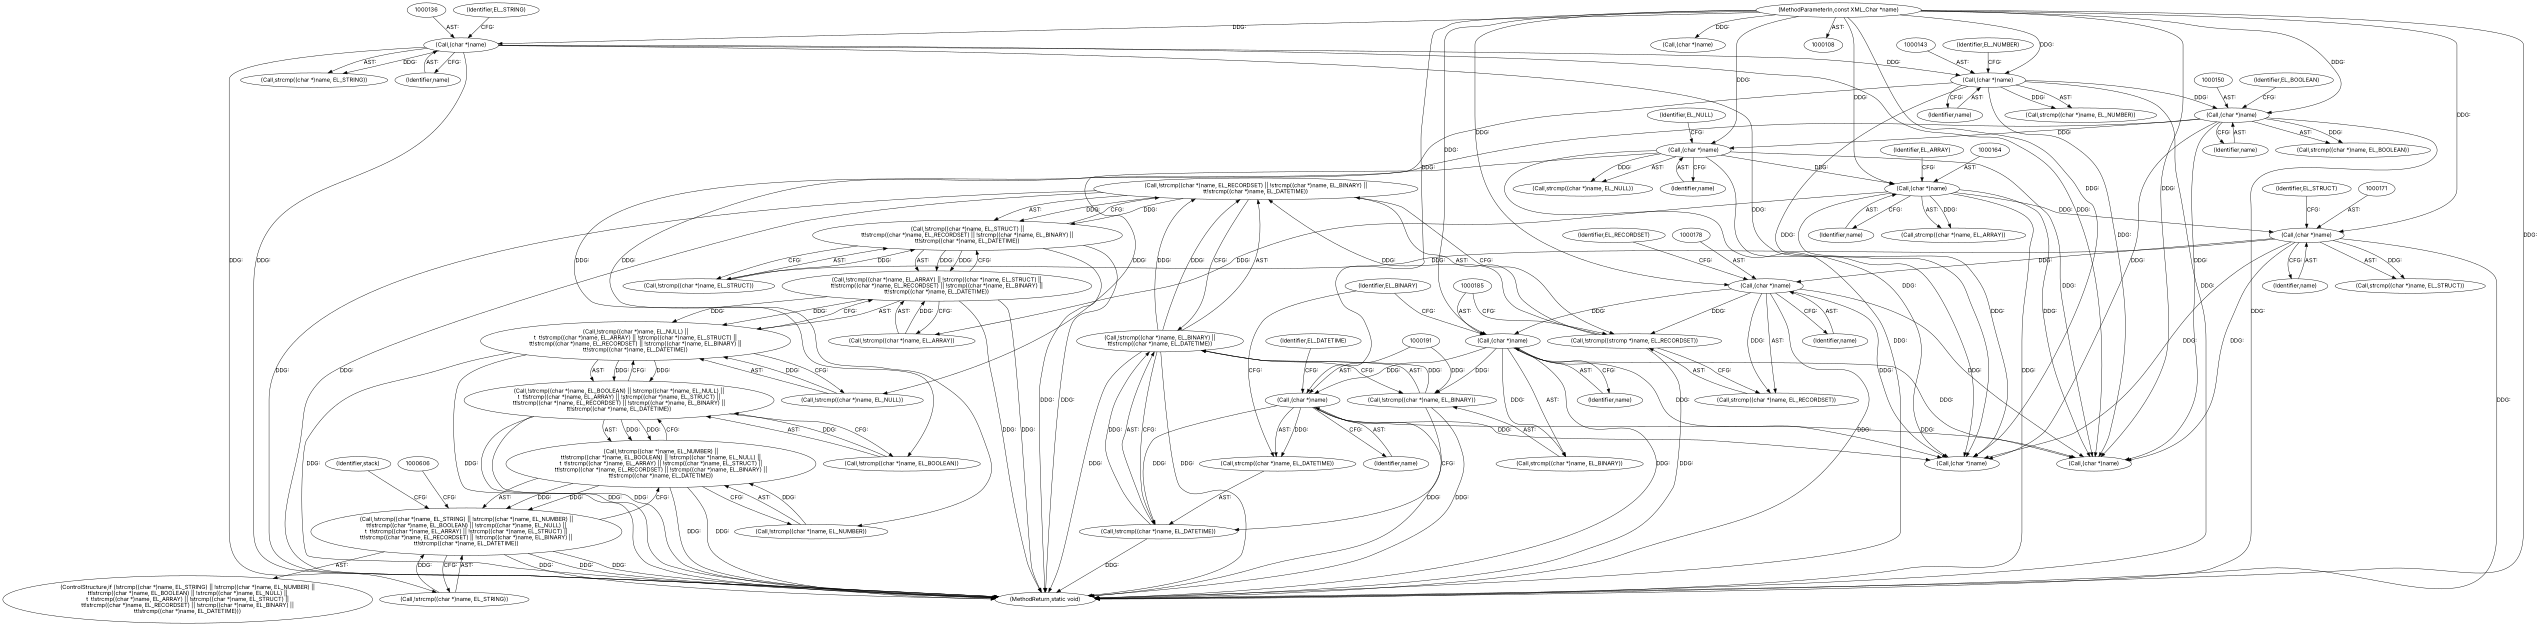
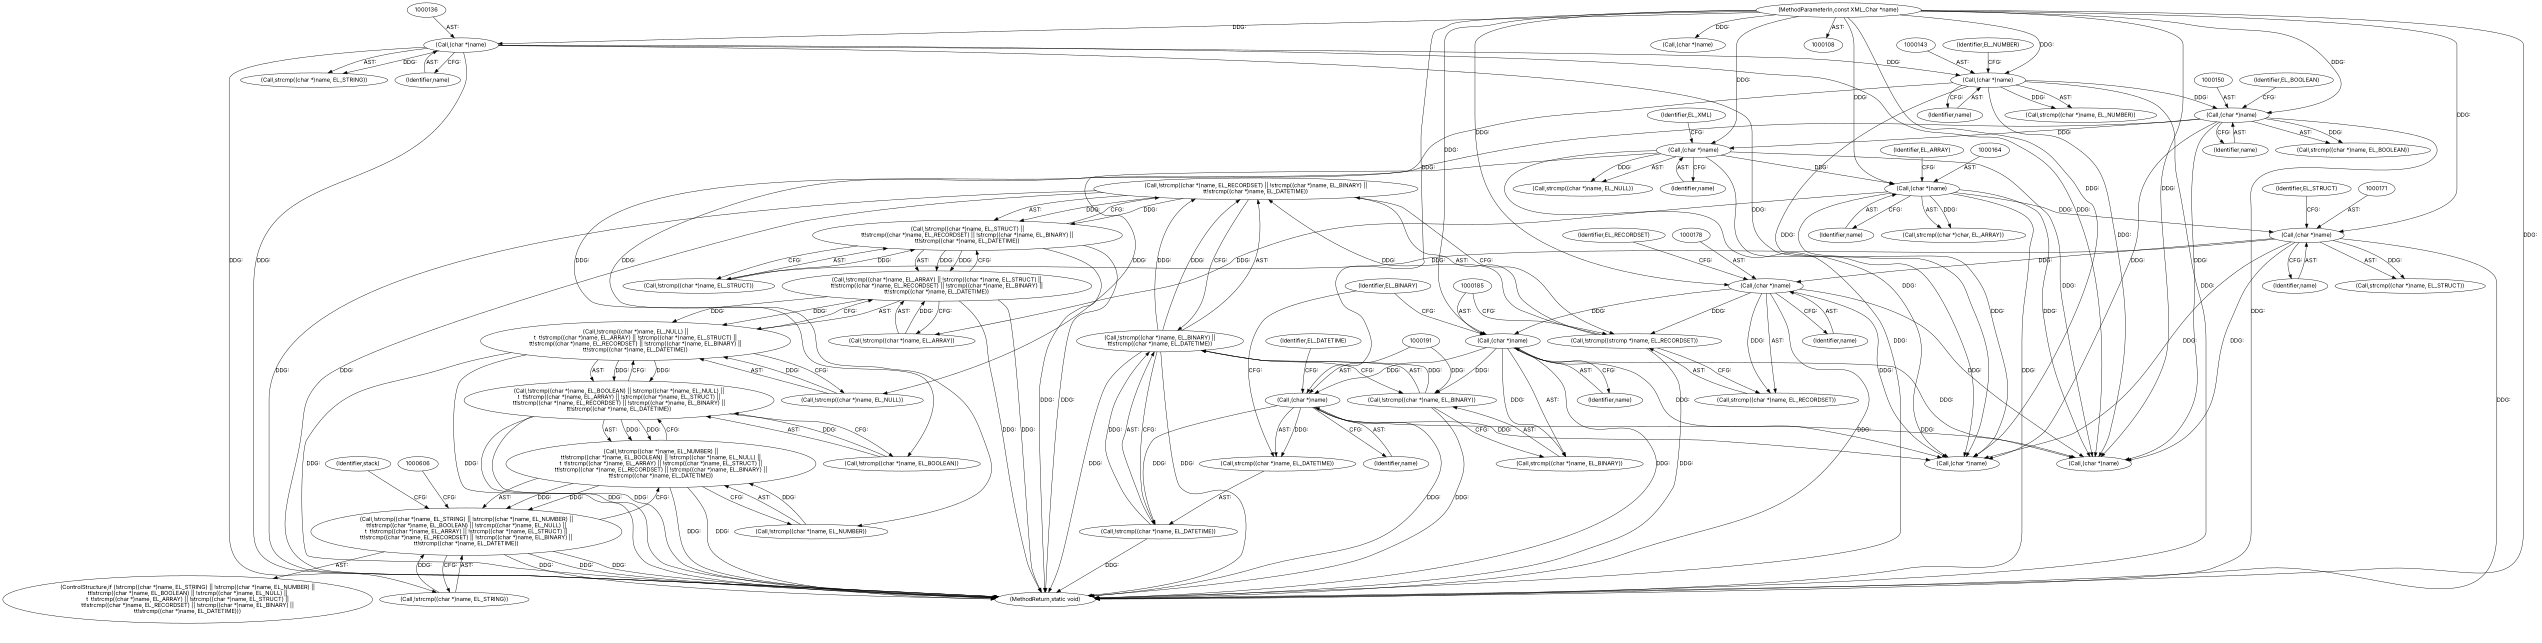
(496, 10) -> none
(1686, 115) -> (1686, 115)
(1953, 235) -> (1953, 235)
(1380, 512) -> (1484, 437)
